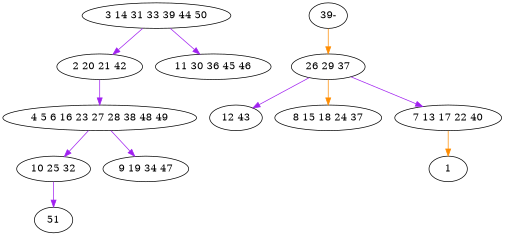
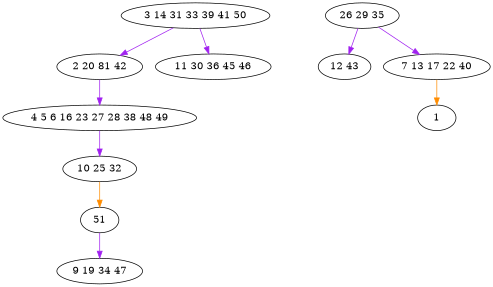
(156, 16) -> (196, 16)
(328, 16) -> none
(100, 67) -> (100, 67)
(328, 67) -> (362, 16)
(328, 118) -> none
(120, 141) -> (100, 242)
(54, 191) -> (100, 191)
